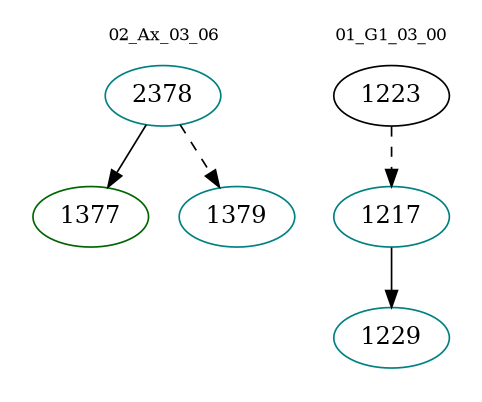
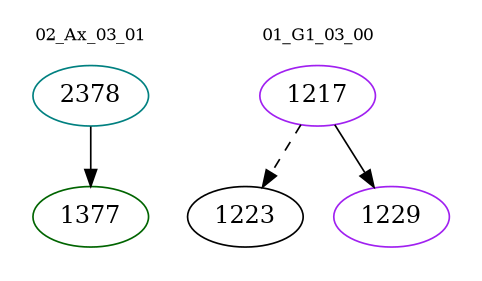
(164, 36) -> (91, 36)
(392, 148) -> (286, 149)
(237, 217) -> none
(392, 217) -> (318, 96)
(392, 338) -> (392, 217)
